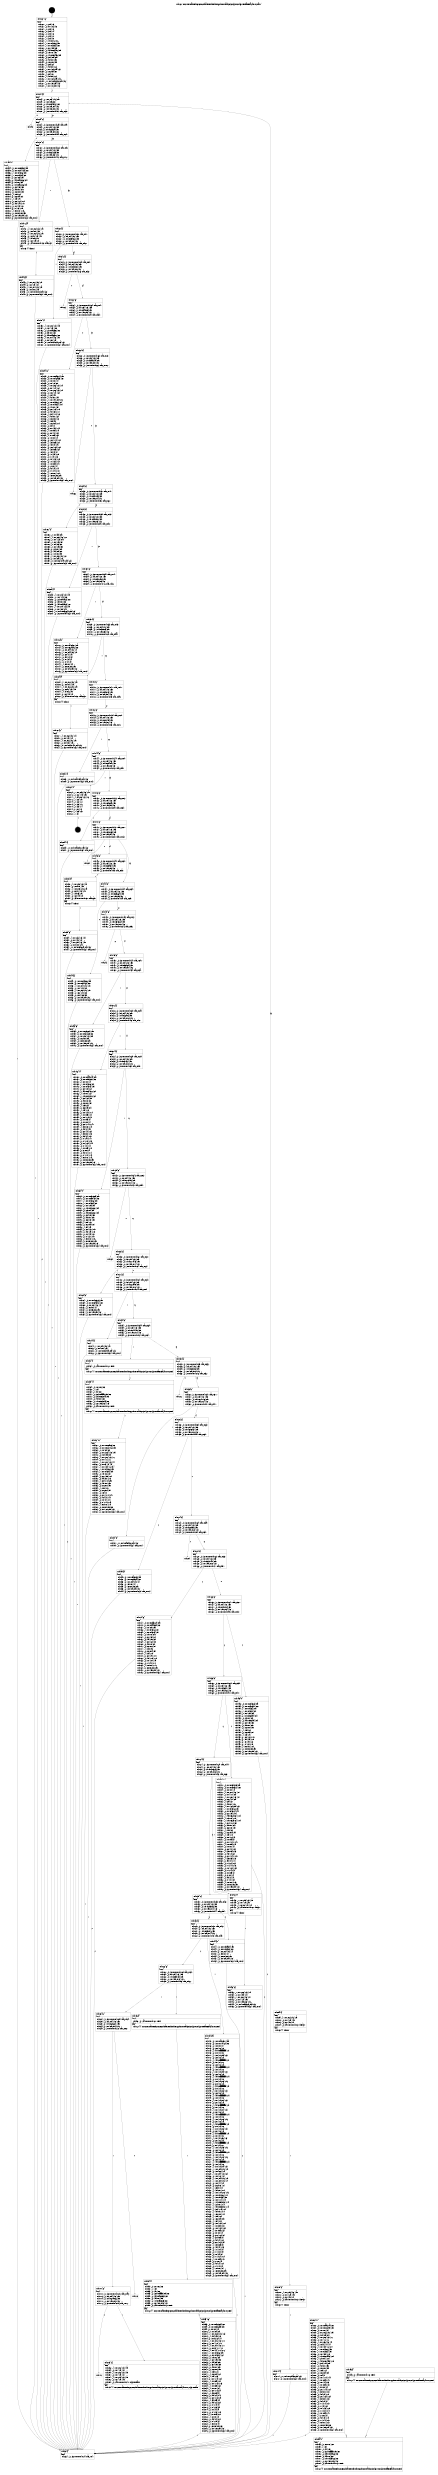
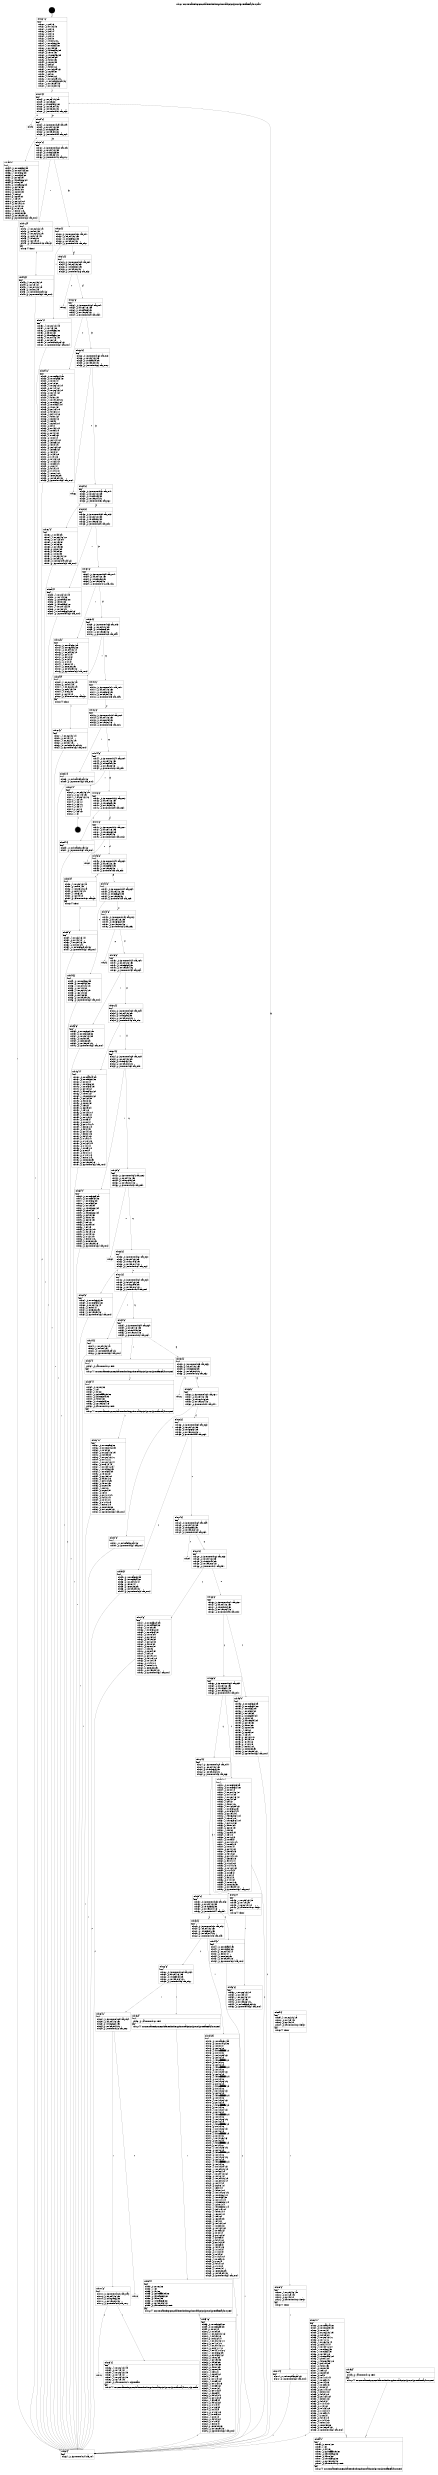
(129, 859) -> (113, 877)
